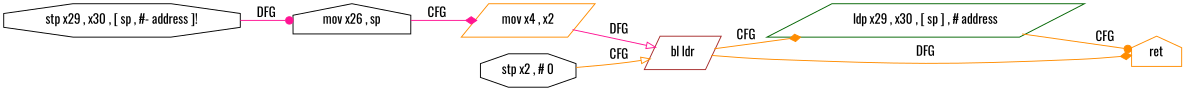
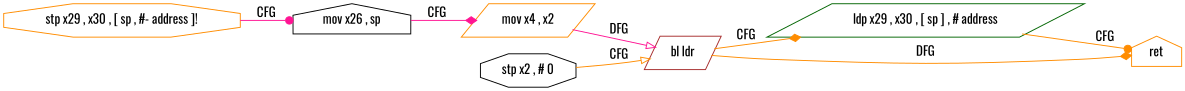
(267, 13) -> (267, 13)
(122, 20) -> (122, 20)
